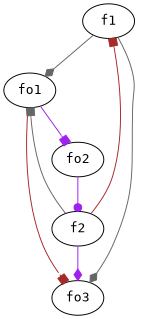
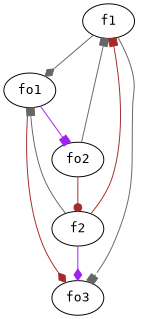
none -> (92, 95)
(132, 157) -> (132, 157)
(78, 190) -> (78, 190)
(30, 193) -> (30, 193)
